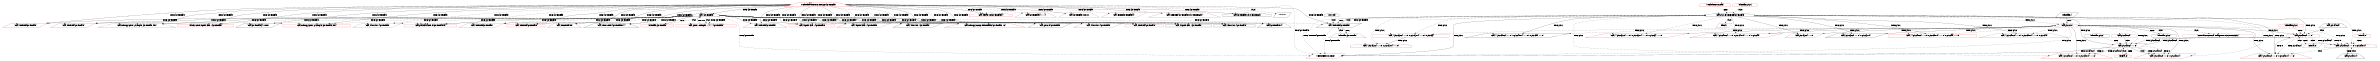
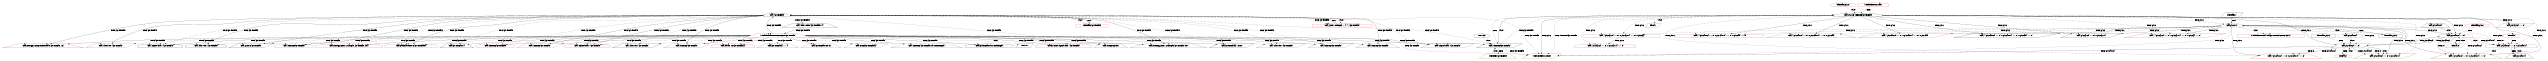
(709, 9) -> (794, 30)
(457, 18) -> none
(702, 20) -> (1334, 20)
(1899, 30) -> none
(2218, 36) -> (2271, 36)
